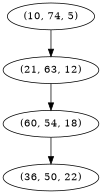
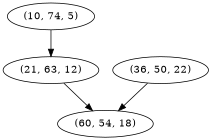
(51, 147) -> (136, 94)
